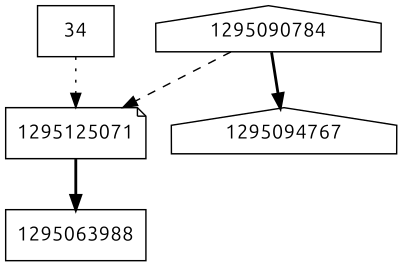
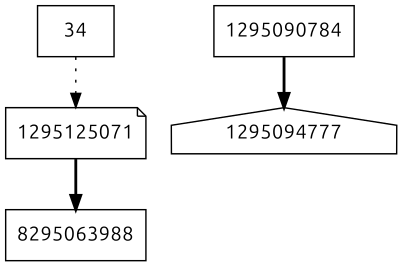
(268, 31) -> (284, 31)
(183, 76) -> none
(284, 133) -> (284, 133)
(76, 235) -> (76, 235)
